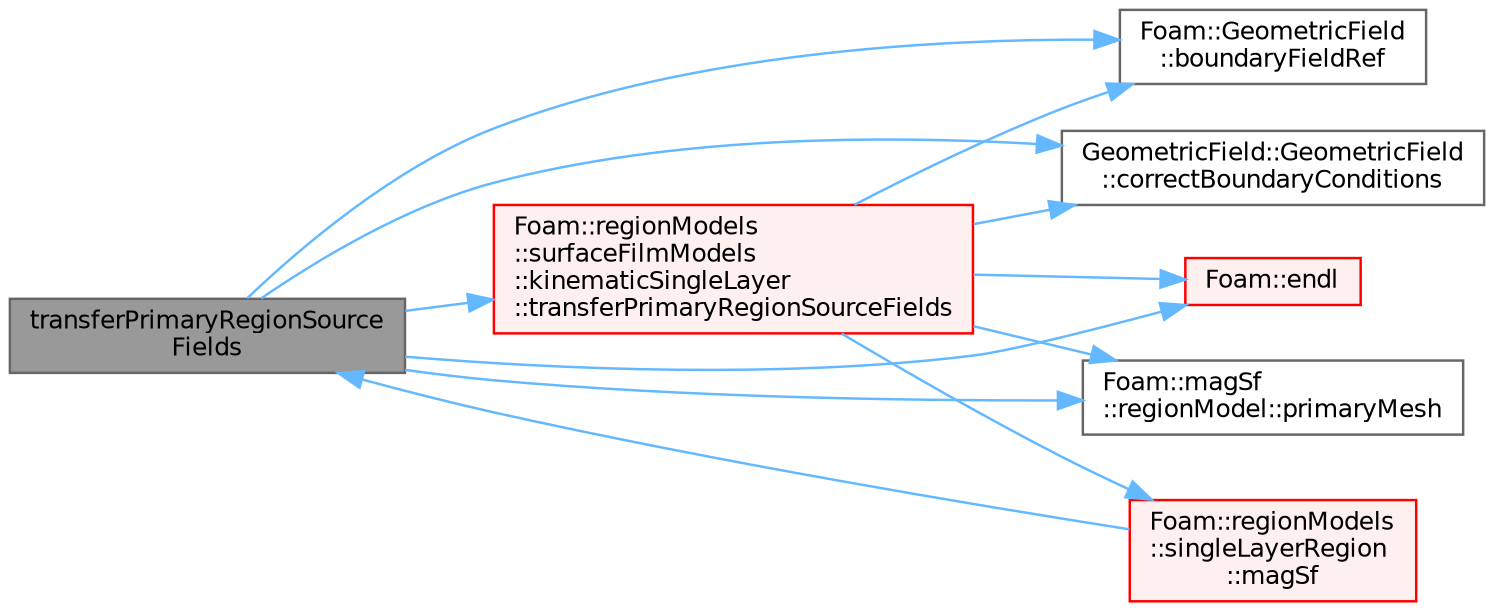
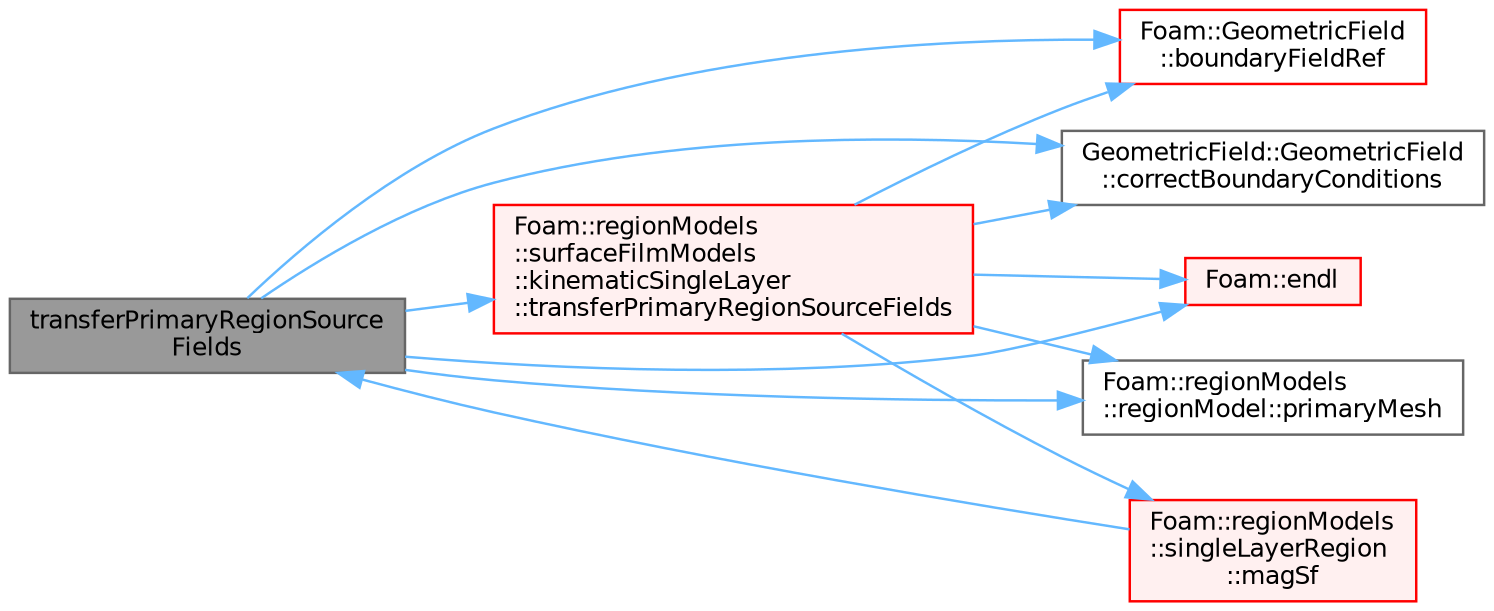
(1273, 47) -> (1273, 47)
(1273, 398) -> (1273, 398)
